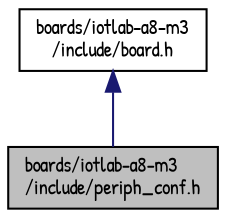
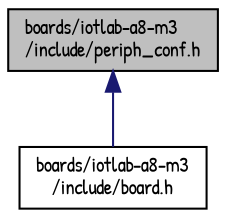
(113, 120) -> (113, 120)
